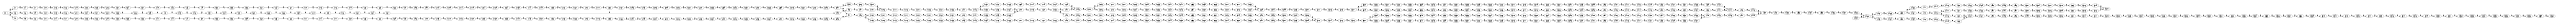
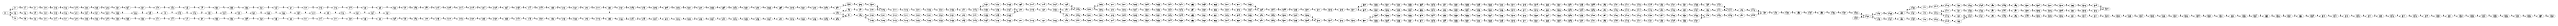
(844, 10) -> (842, 15)
